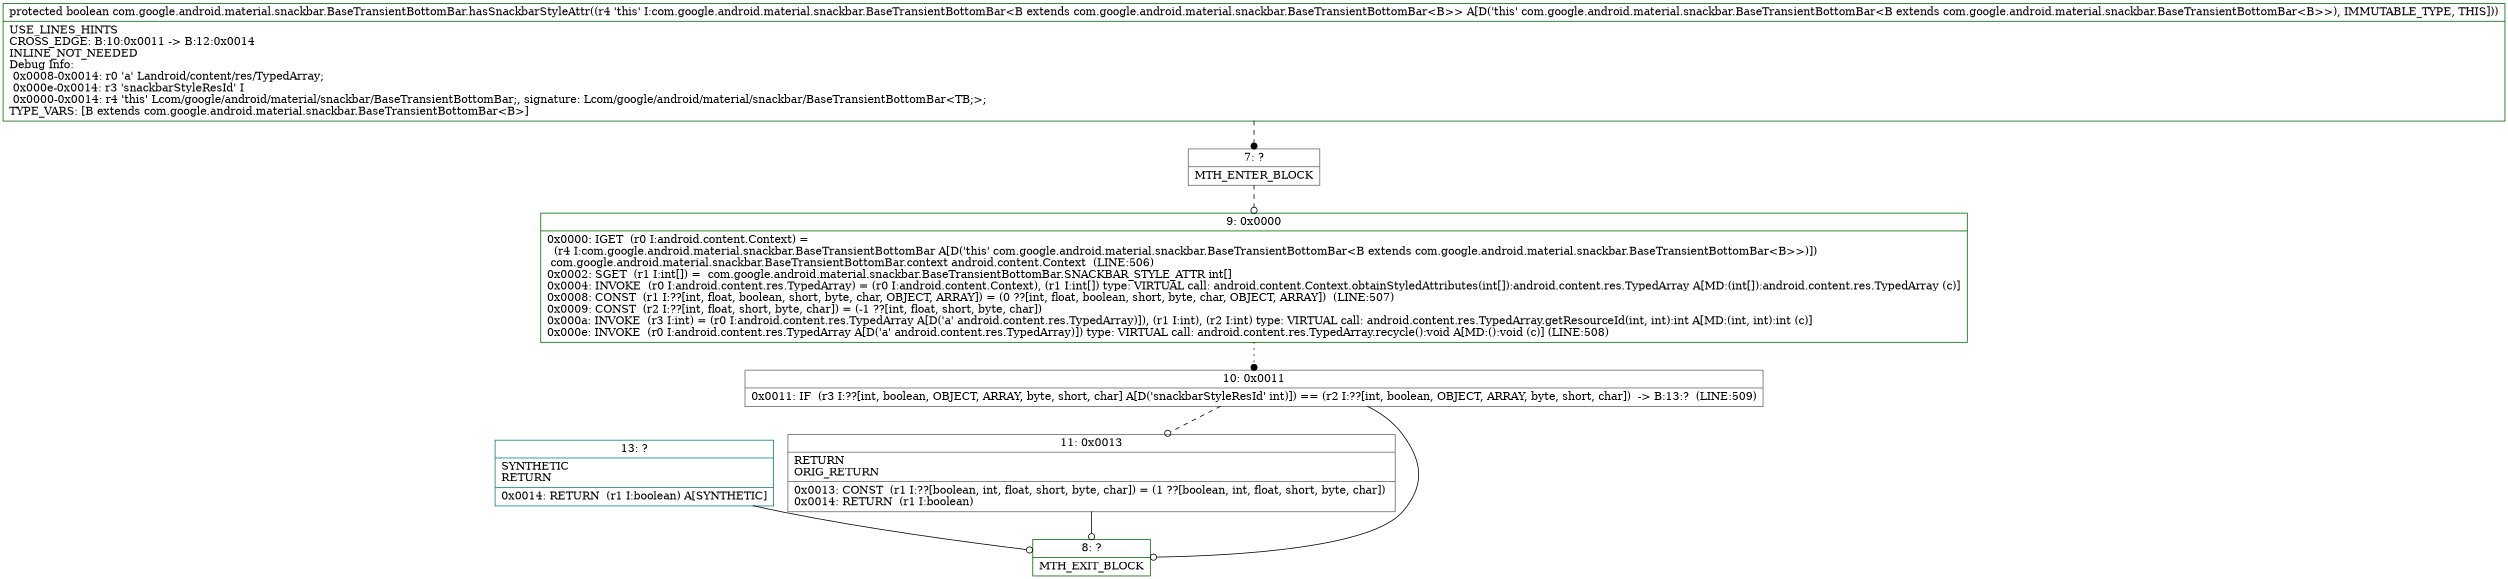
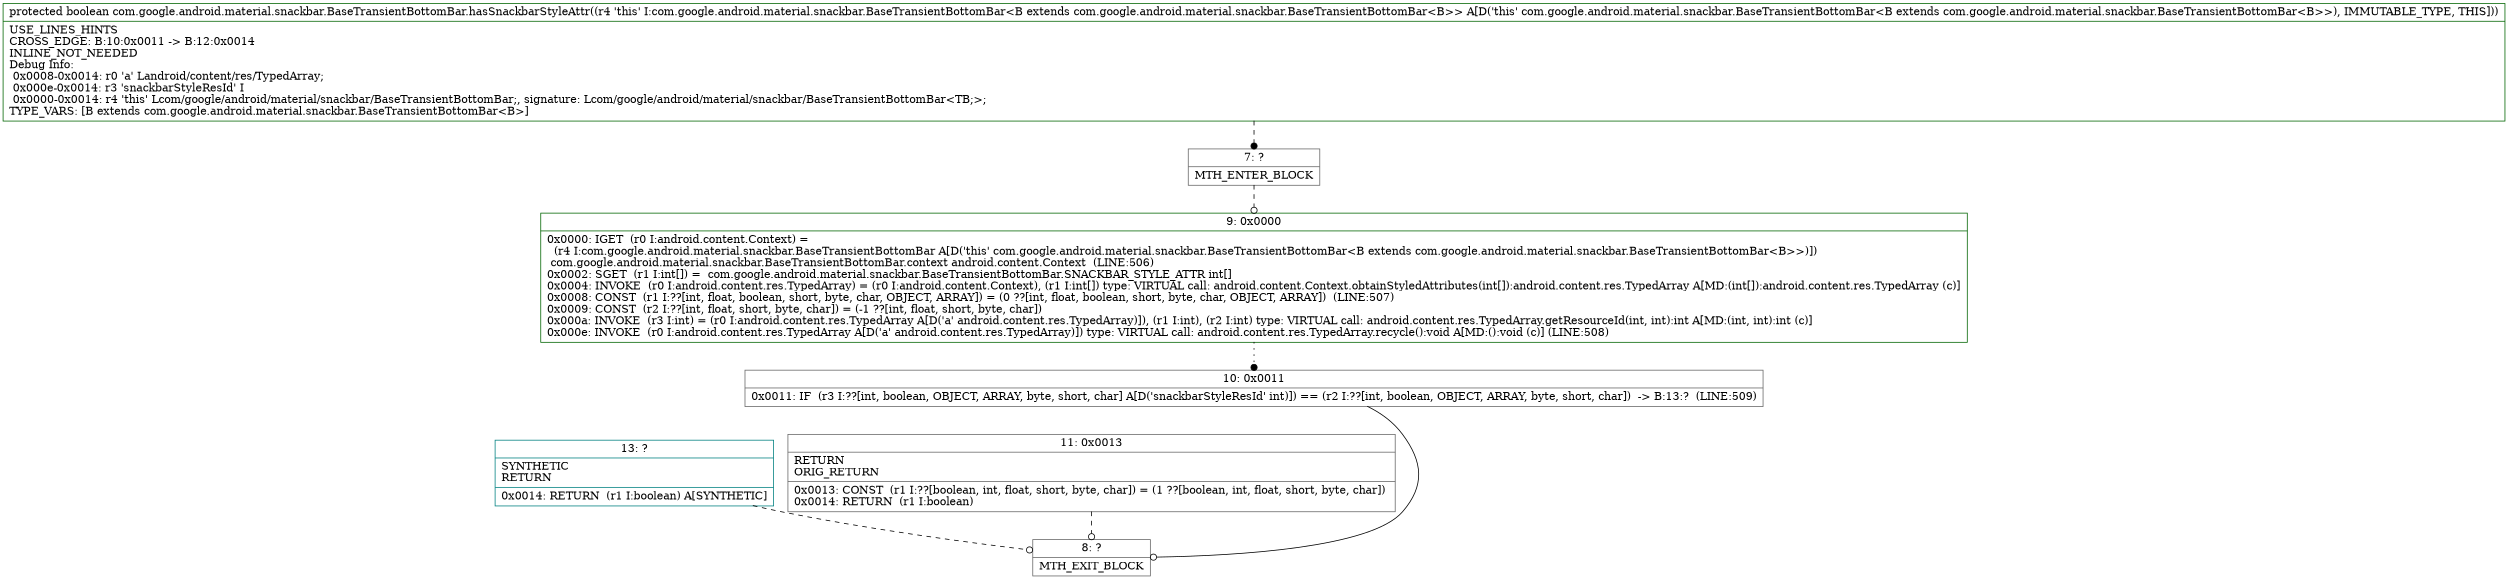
(1196, 419) -> none
(1092, 523) -> (1092, 523)
(889, 531) -> (889, 531)
(1092, 558) -> (1092, 558)
